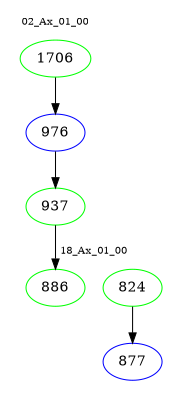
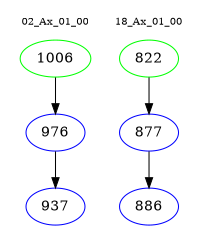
(55, 59) -> (55, 59)
(55, 207) -> (55, 207)
(55, 248) -> (149, 165)
(55, 288) -> (149, 207)
(133, 288) -> (149, 59)
